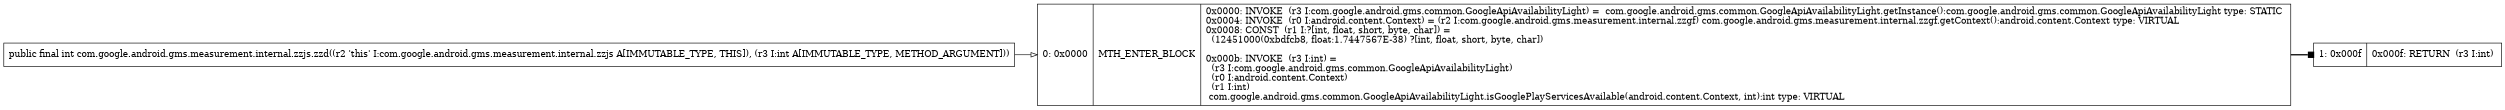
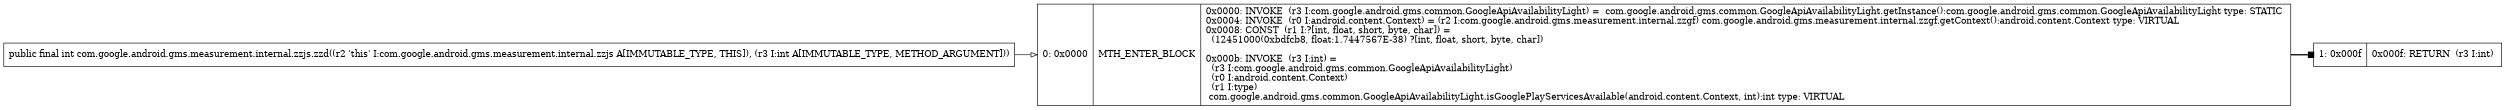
(1228, 88) -> (1232, 88)
